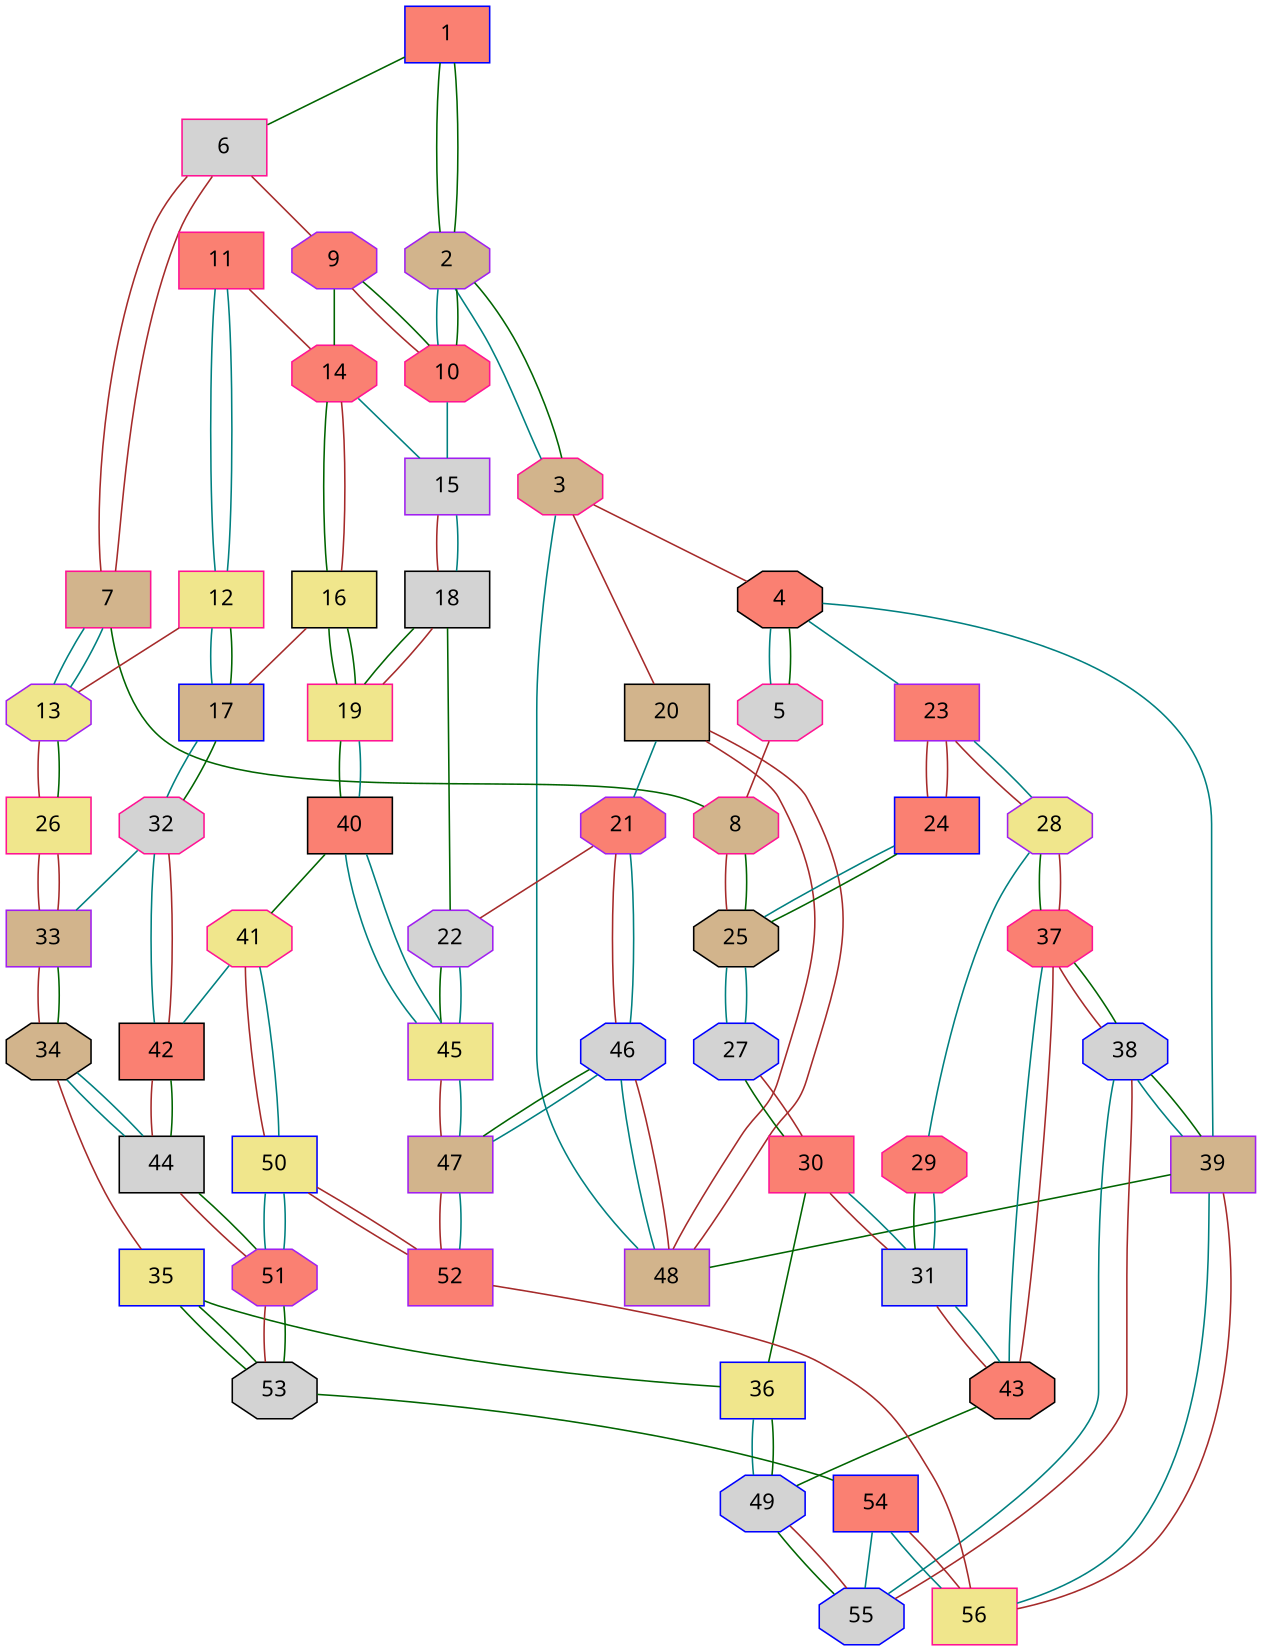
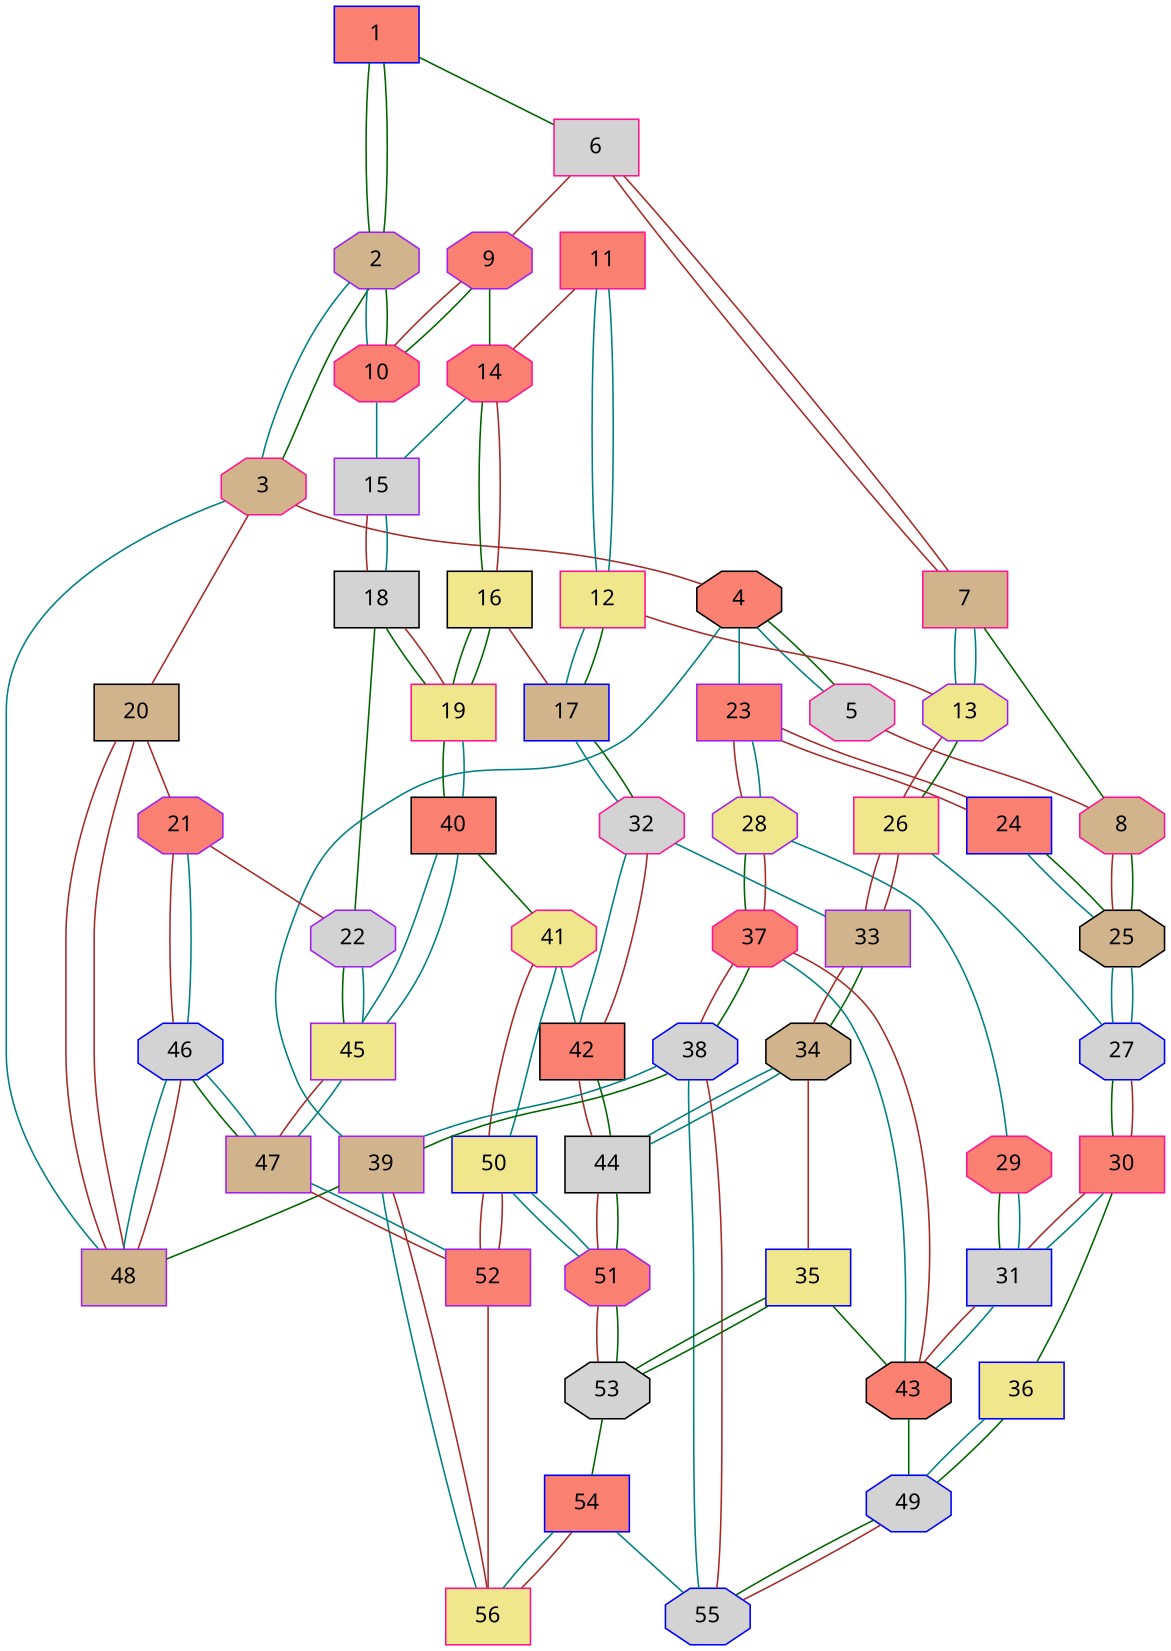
(645, 769) -> (159, 769)
none -> (1022, 934)
(460, 1358) -> (860, 1336)
